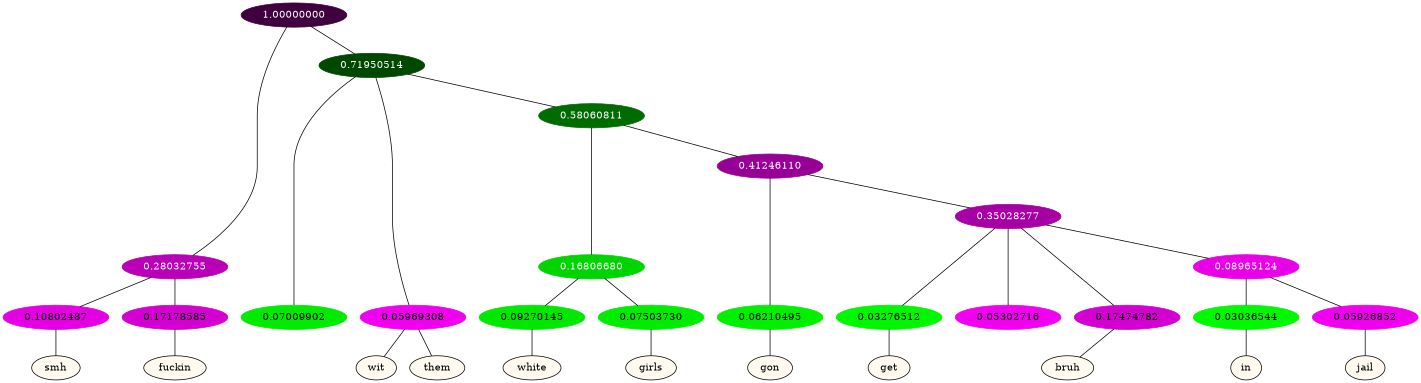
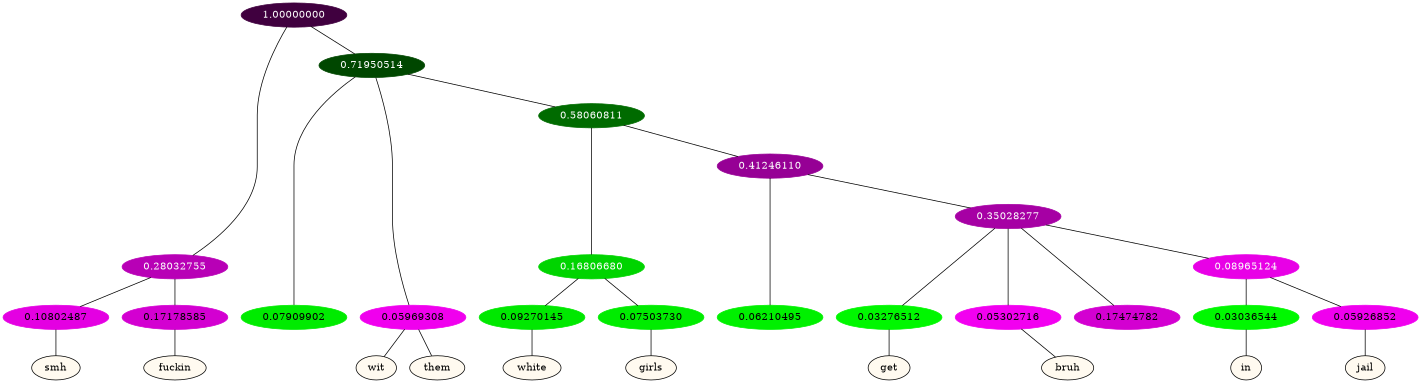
(294, 317) -> (294, 317)
(1097, 343) -> (1038, 343)
(770, 368) -> none
